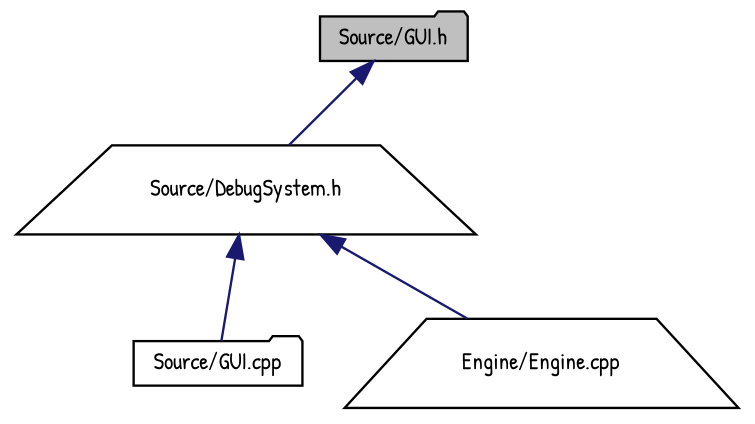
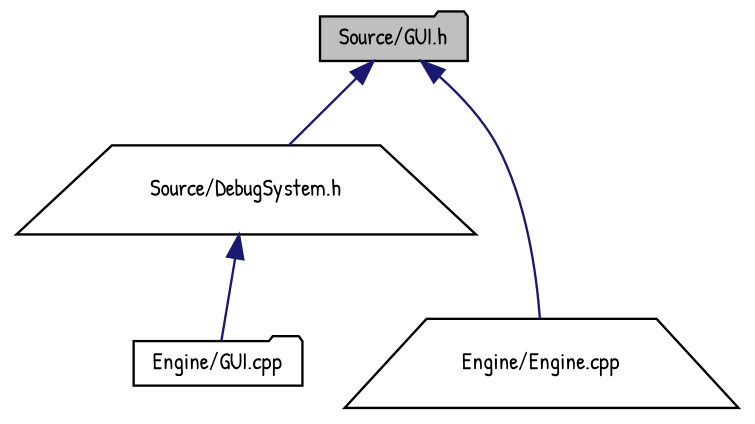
(404, 283) -> (514, 186)
(218, 363) -> (218, 363)
